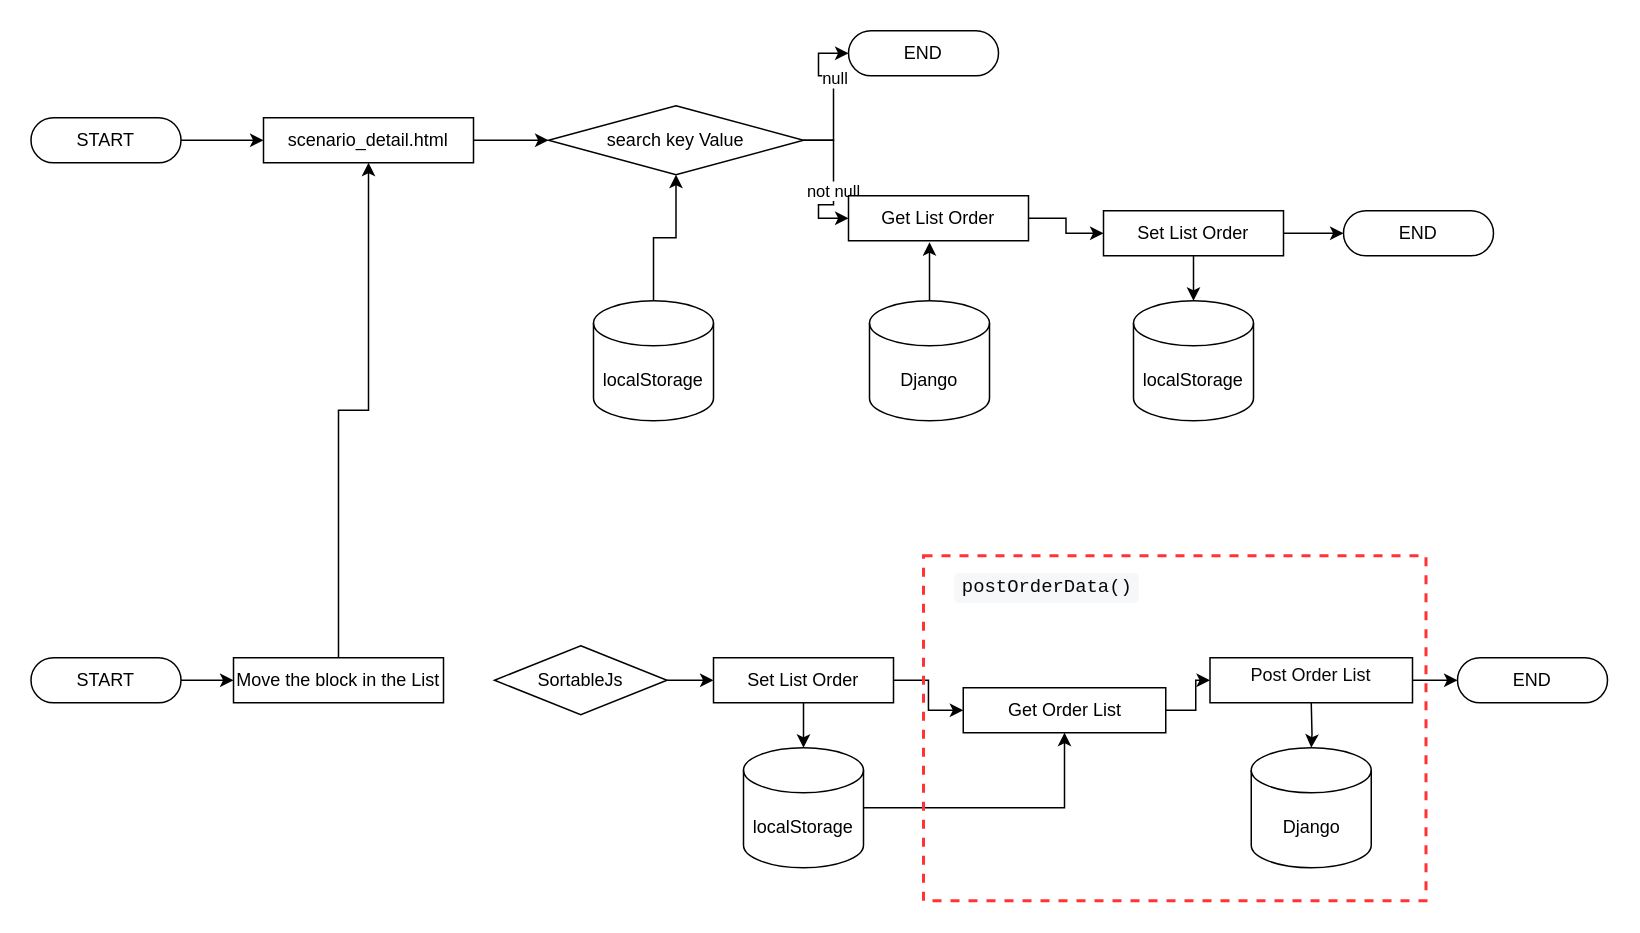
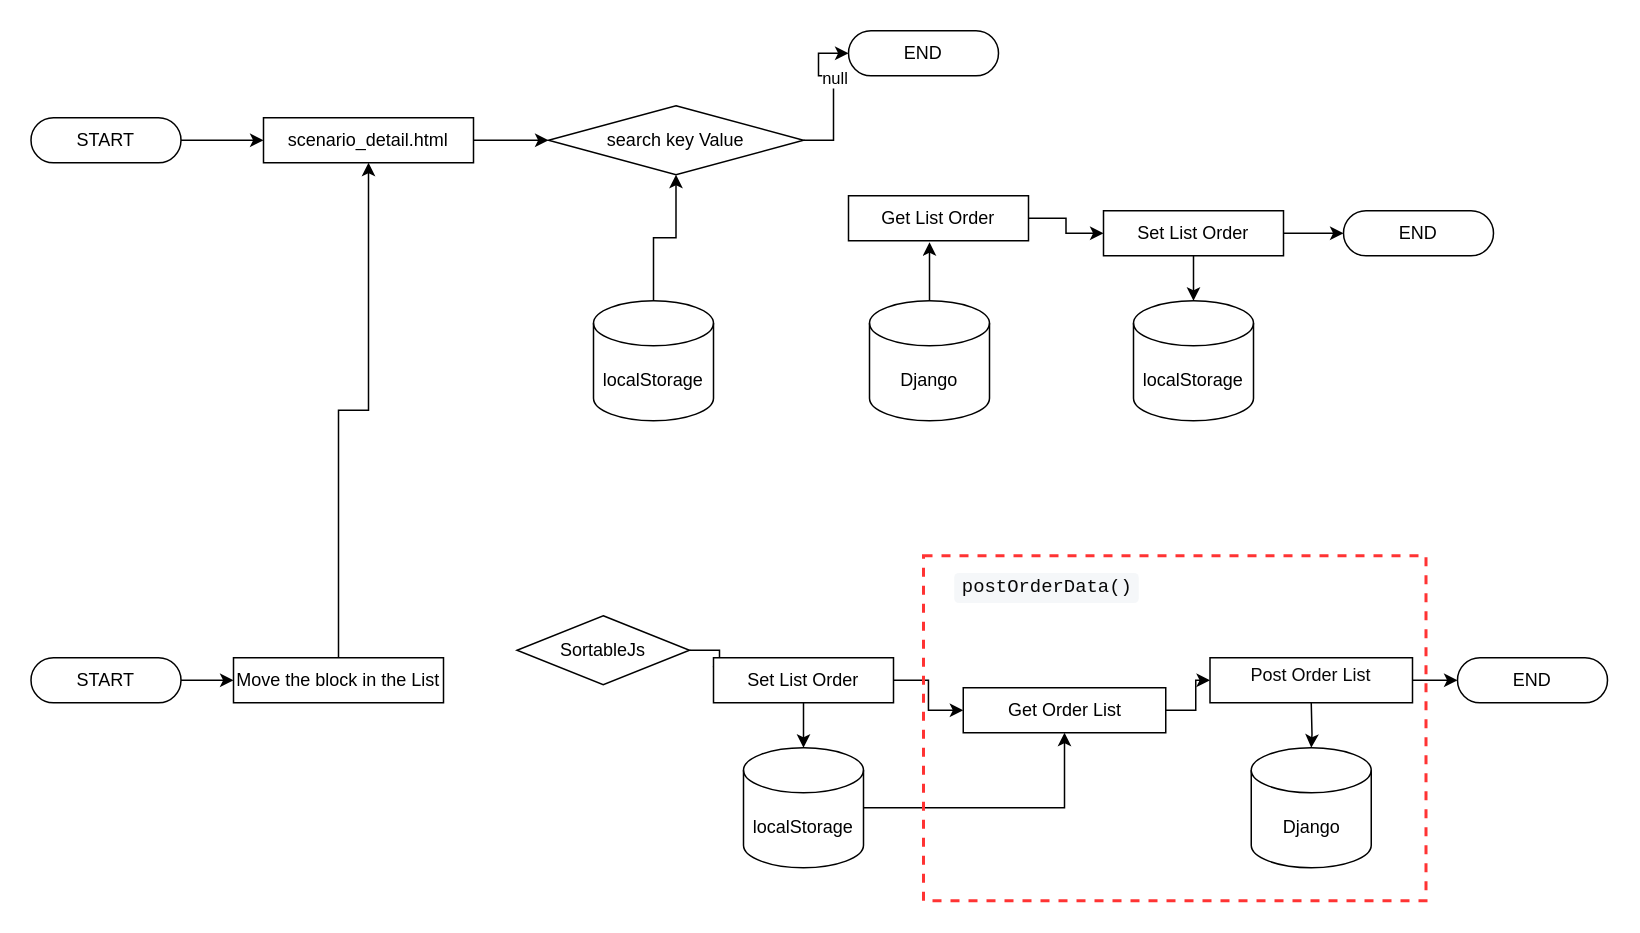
(818, 211) -> none
(581, 680) -> (603, 650)
